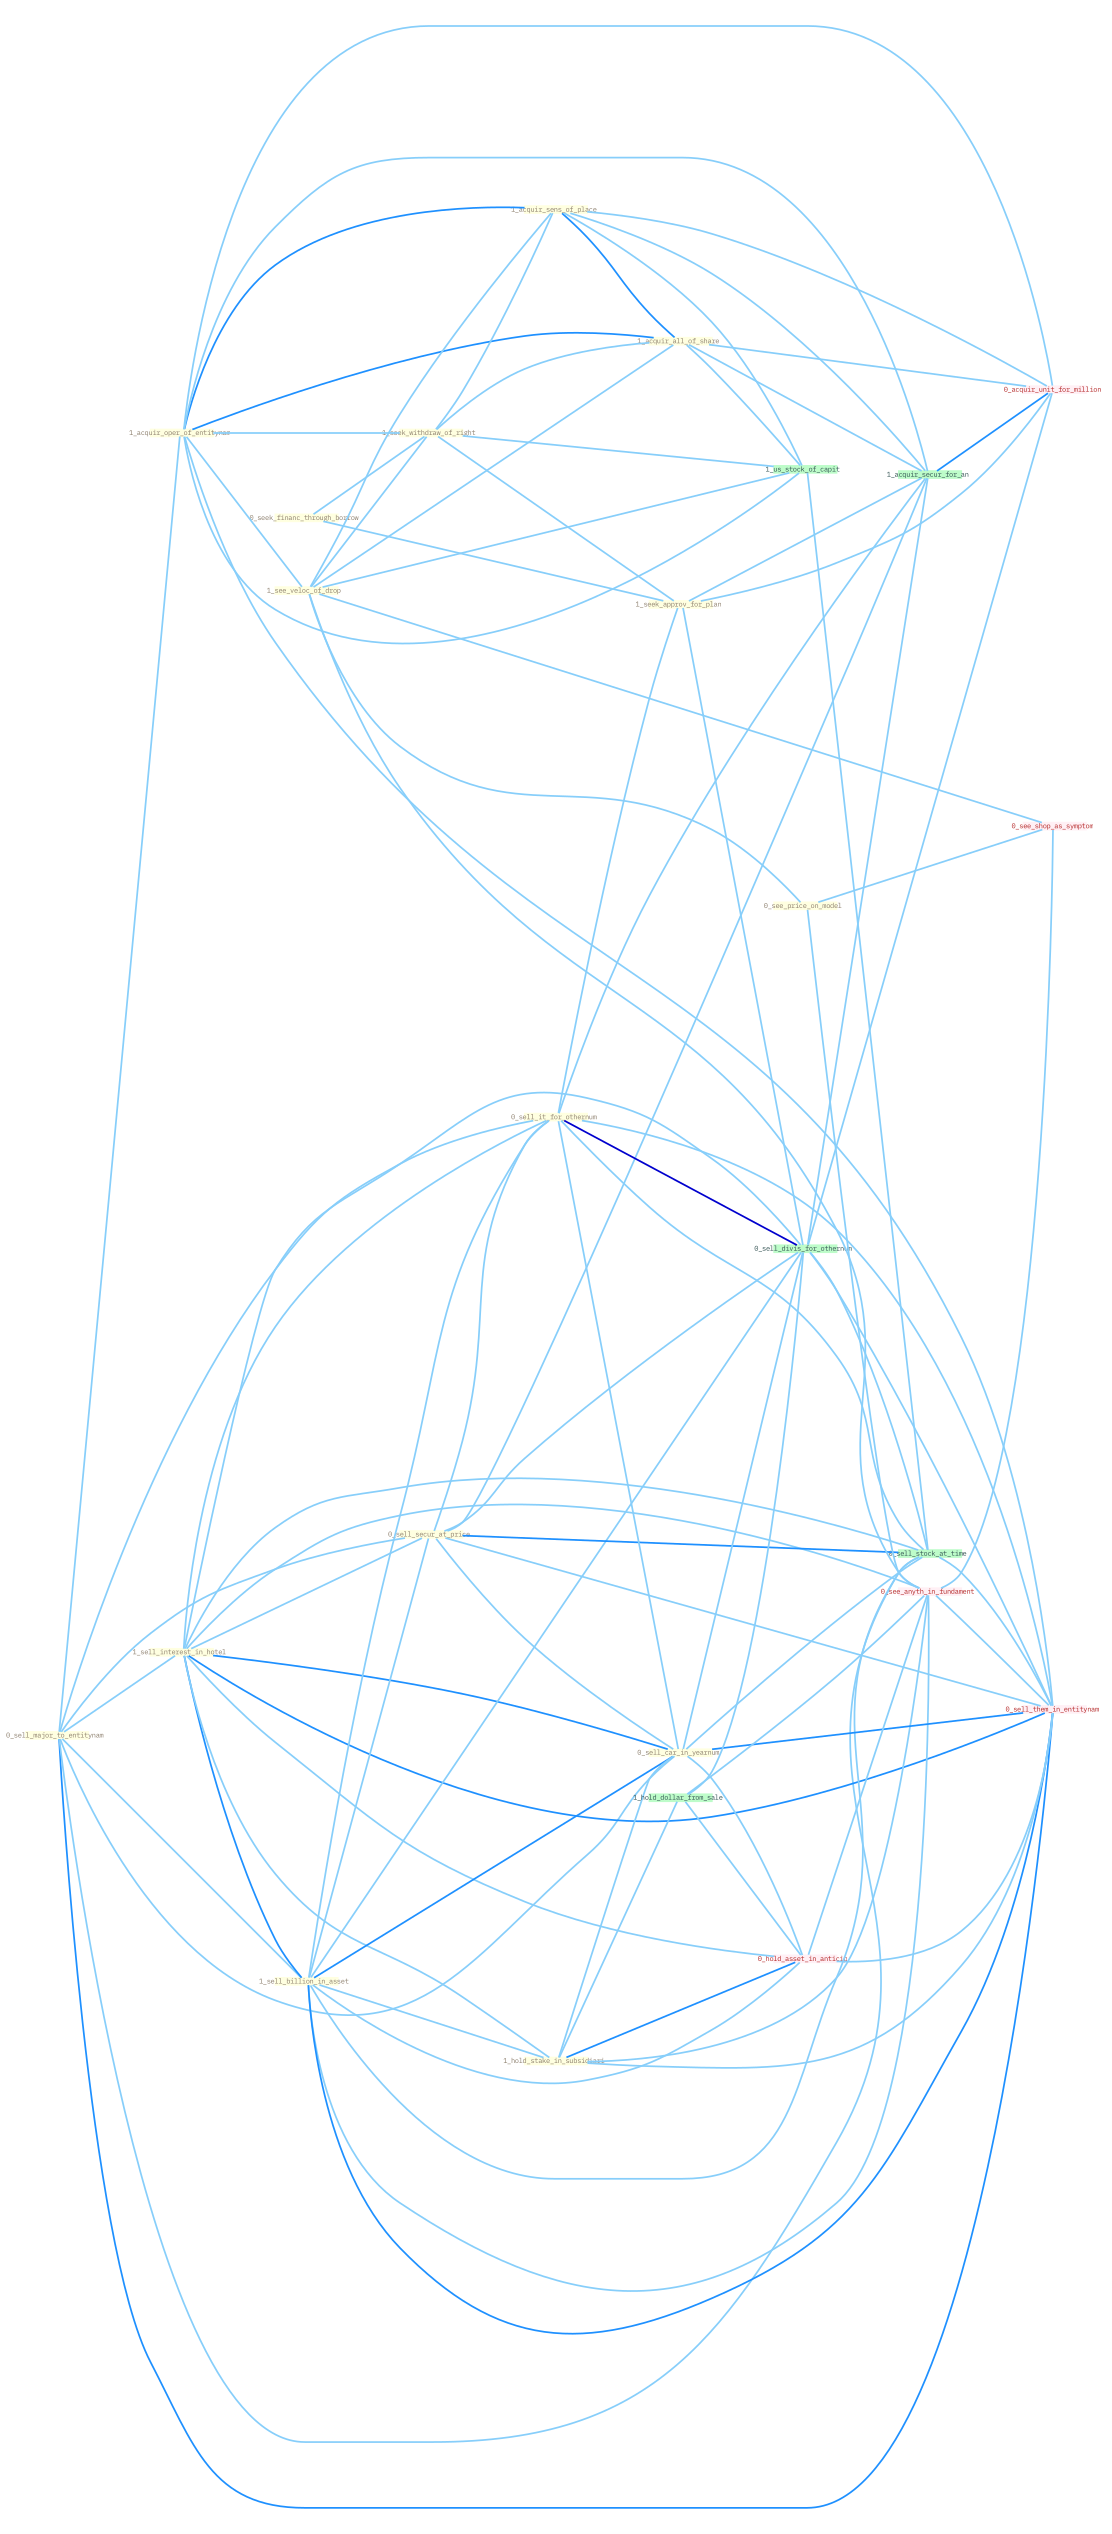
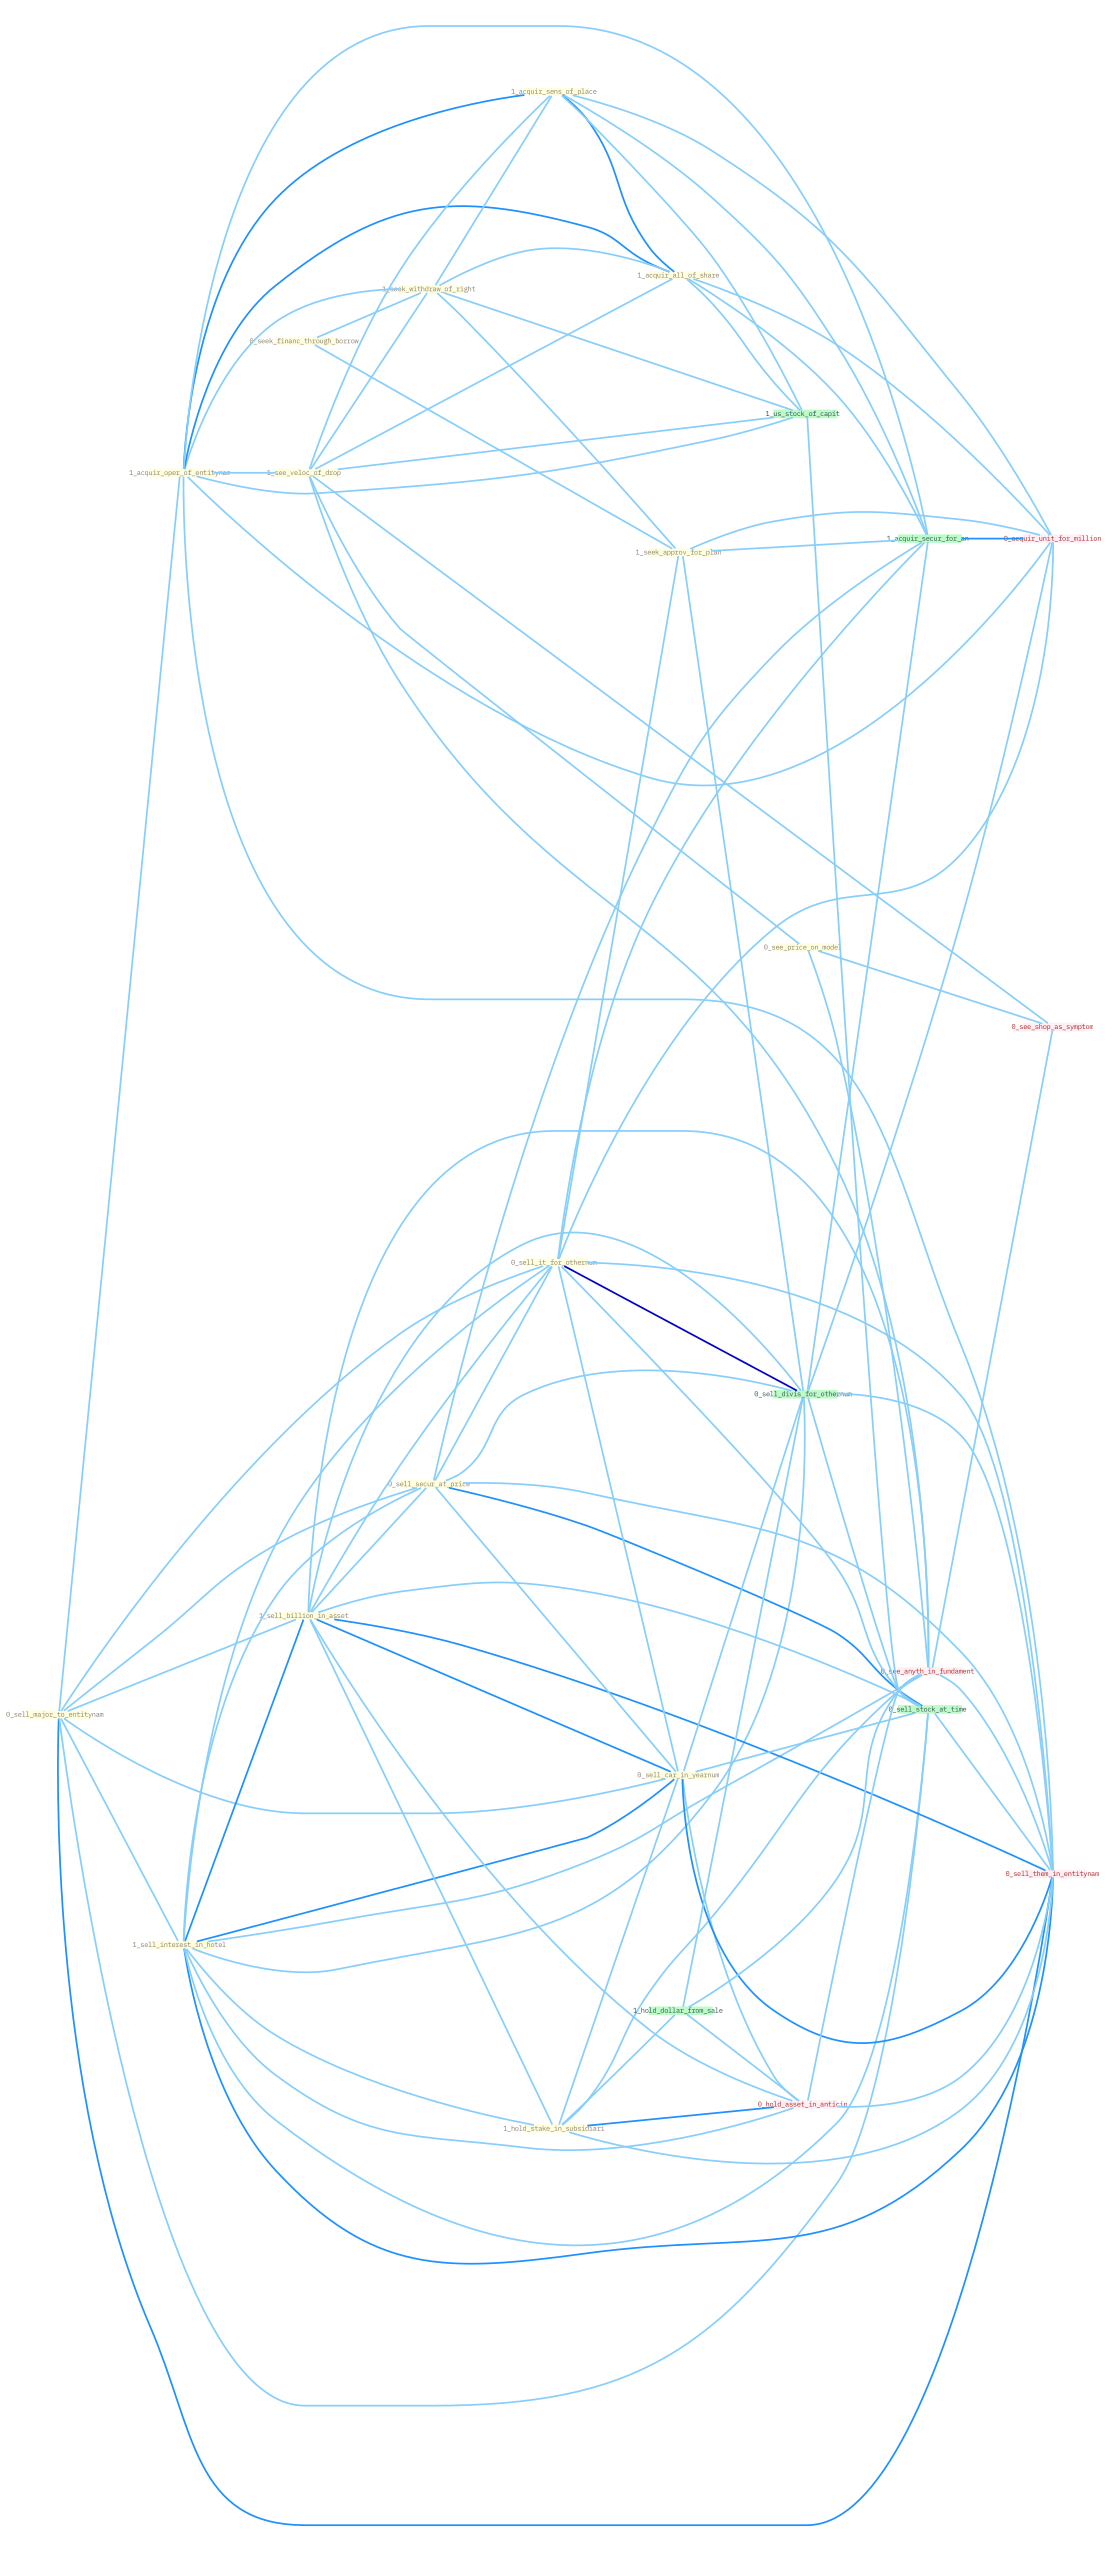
none -> (814, 906)
